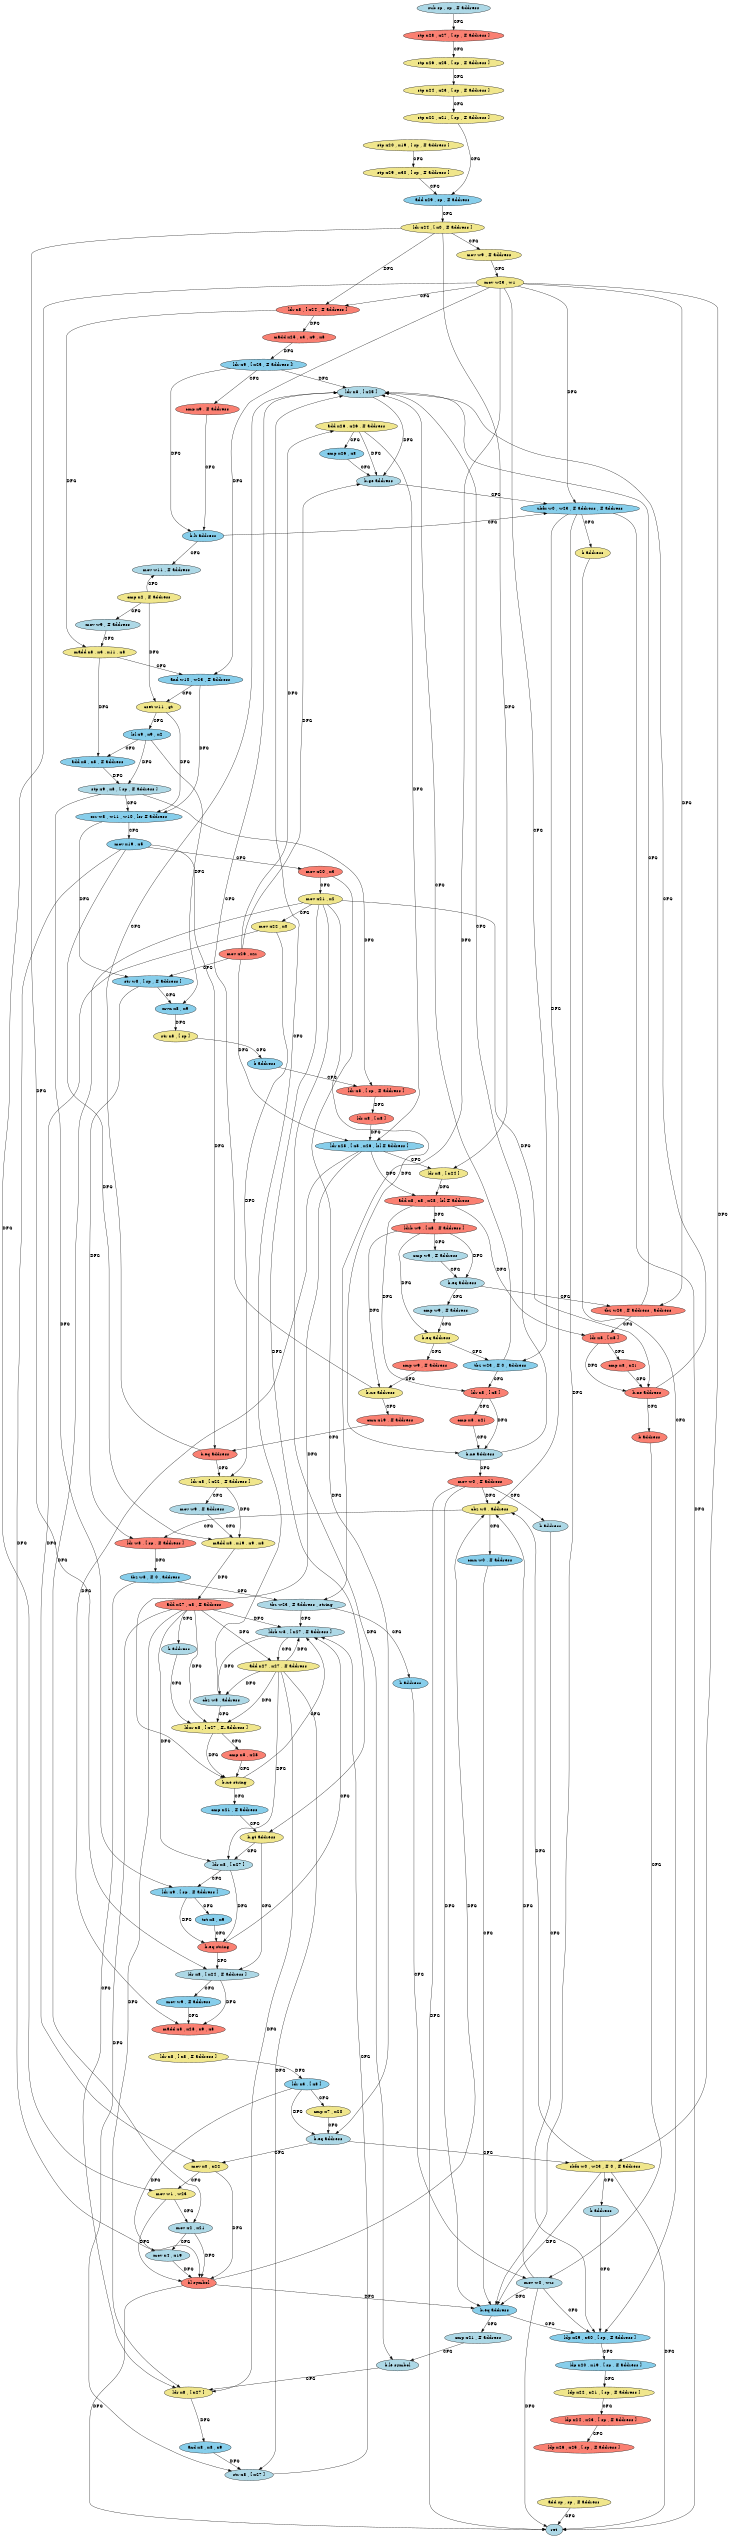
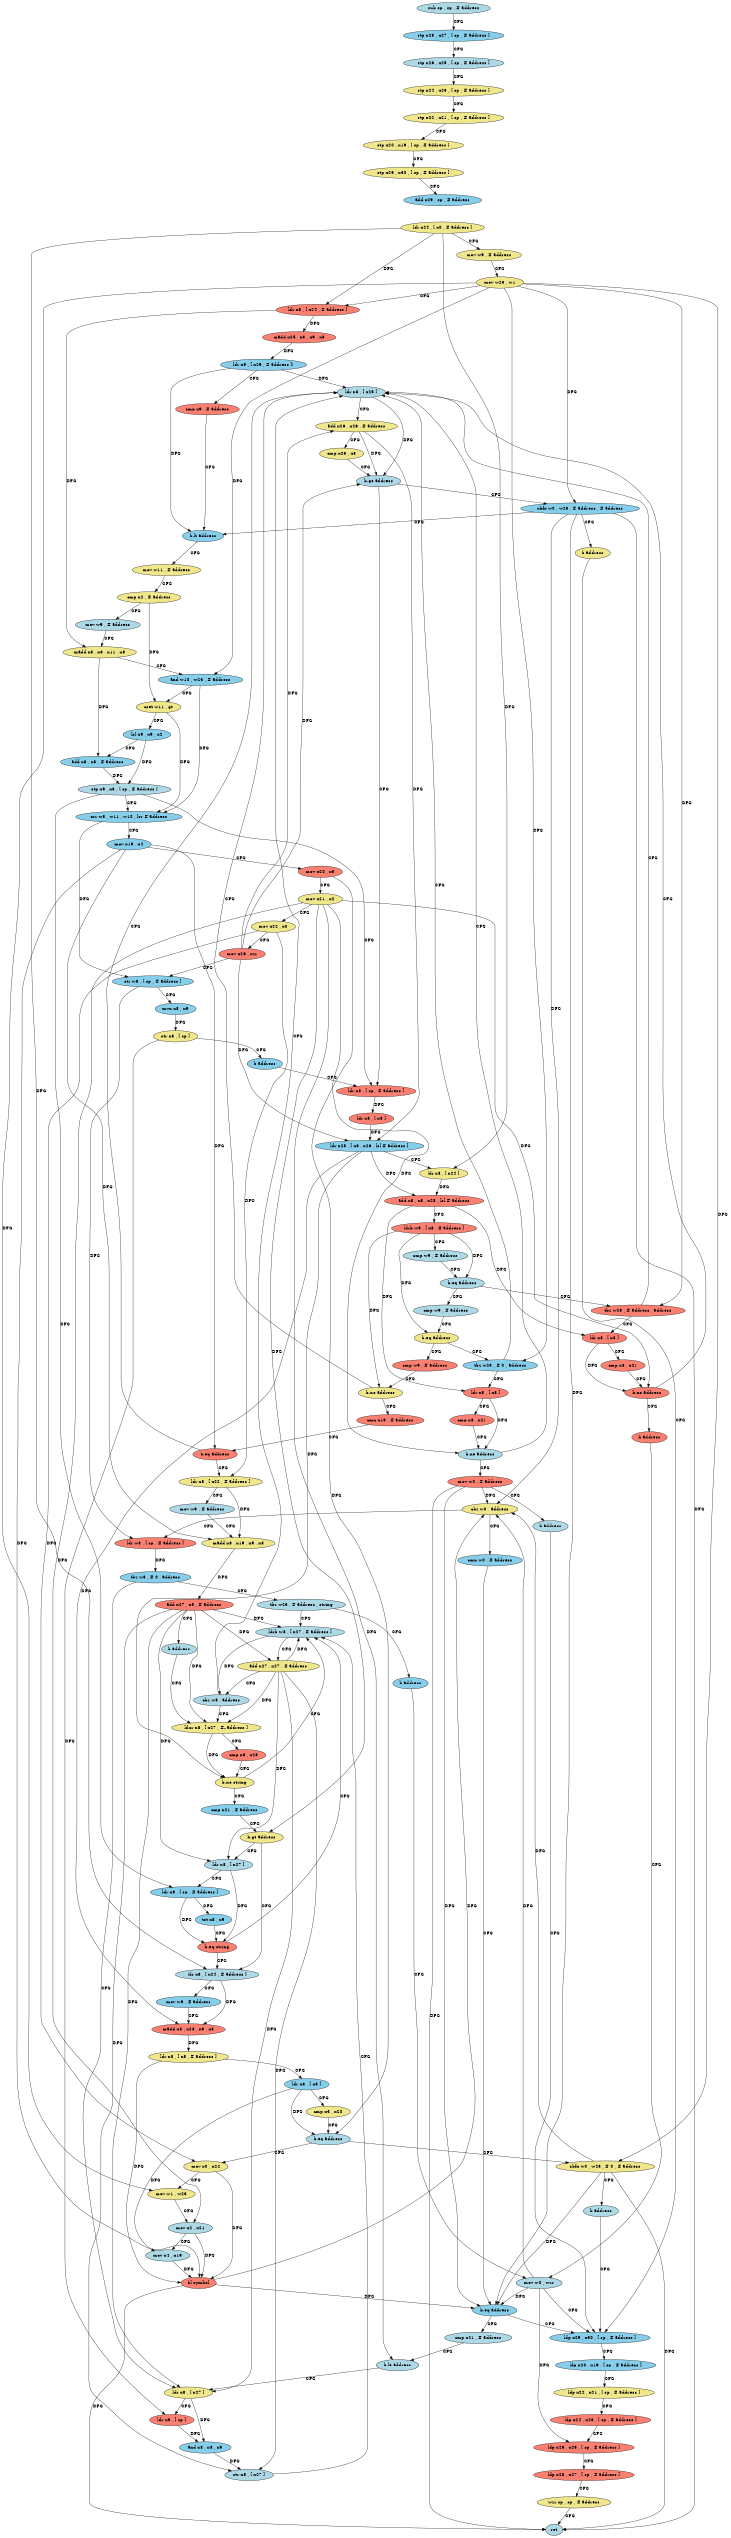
(454, 36) -> (454, 36)
(454, 63) -> (454, 63)
(471, 160) -> (435, 131)
(443, 212) -> none
none -> (359, 408)
(342, 454) -> (342, 454)
(384, 529) -> (388, 523)
(166, 570) -> (166, 570)
(147, 584) -> (161, 583)
none -> (379, 785)
(538, 831) -> (538, 831)
(129, 844) -> (129, 844)
(196, 857) -> none
none -> (259, 939)
(461, 969) -> none
(439, 1215) -> (439, 1215)
(251, 1683) -> (251, 1683)
none -> (189, 2042)
(300, 2071) -> (300, 2071)
(328, 2112) -> (328, 2112)
(139, 2247) -> (131, 2179)
(398, 2365) -> (398, 2365)
(525, 2411) -> (539, 2370)
none -> (172, 2420)
none -> (584, 2475)
(574, 2502) -> (574, 2502)
